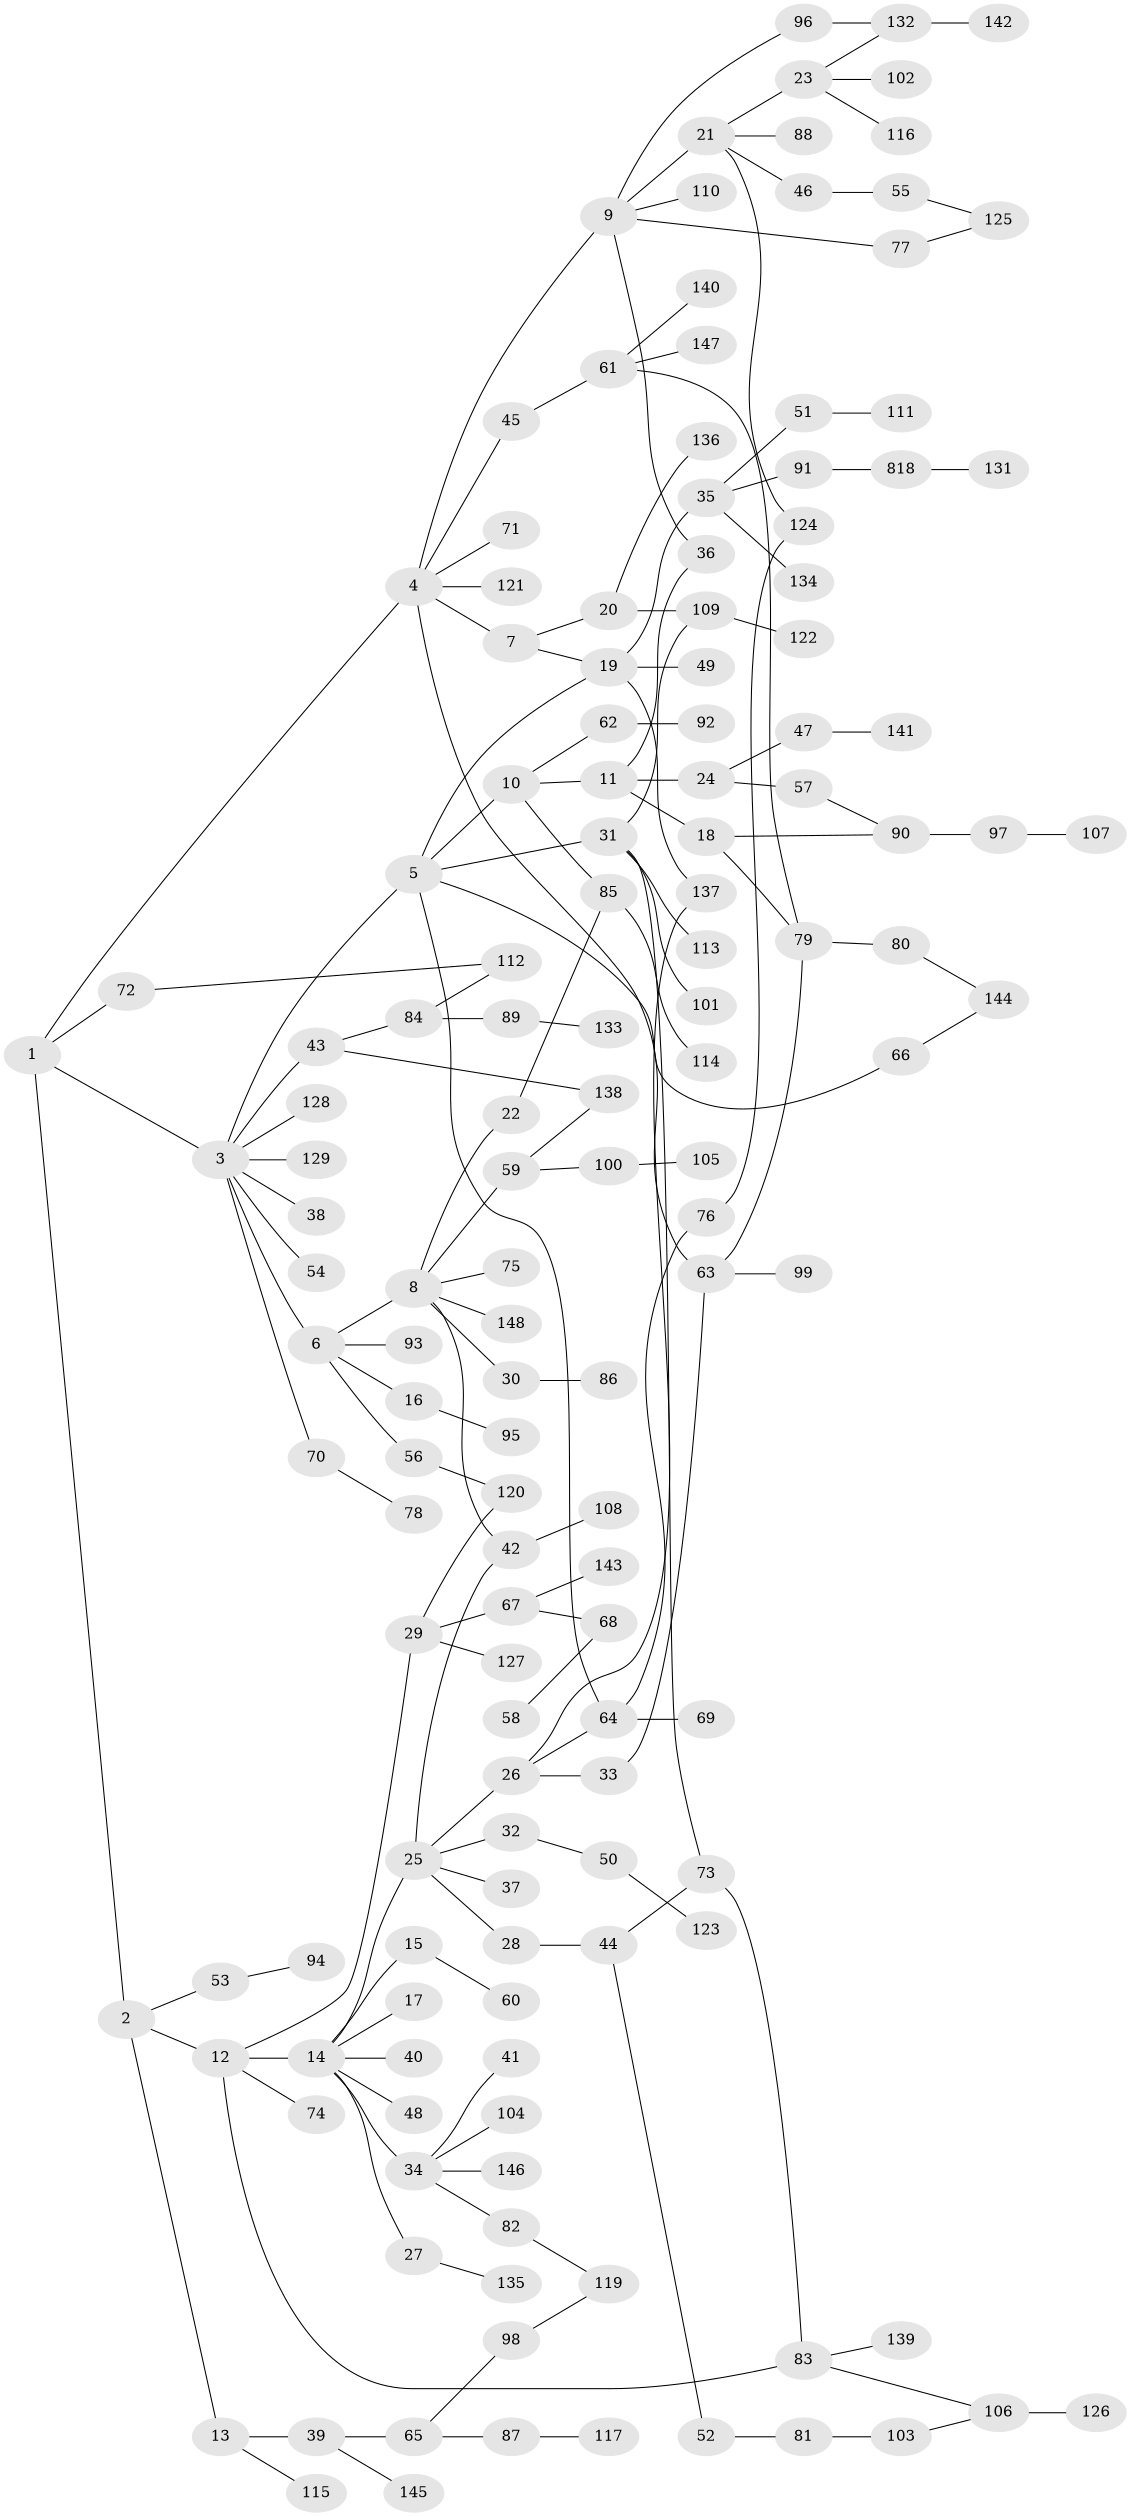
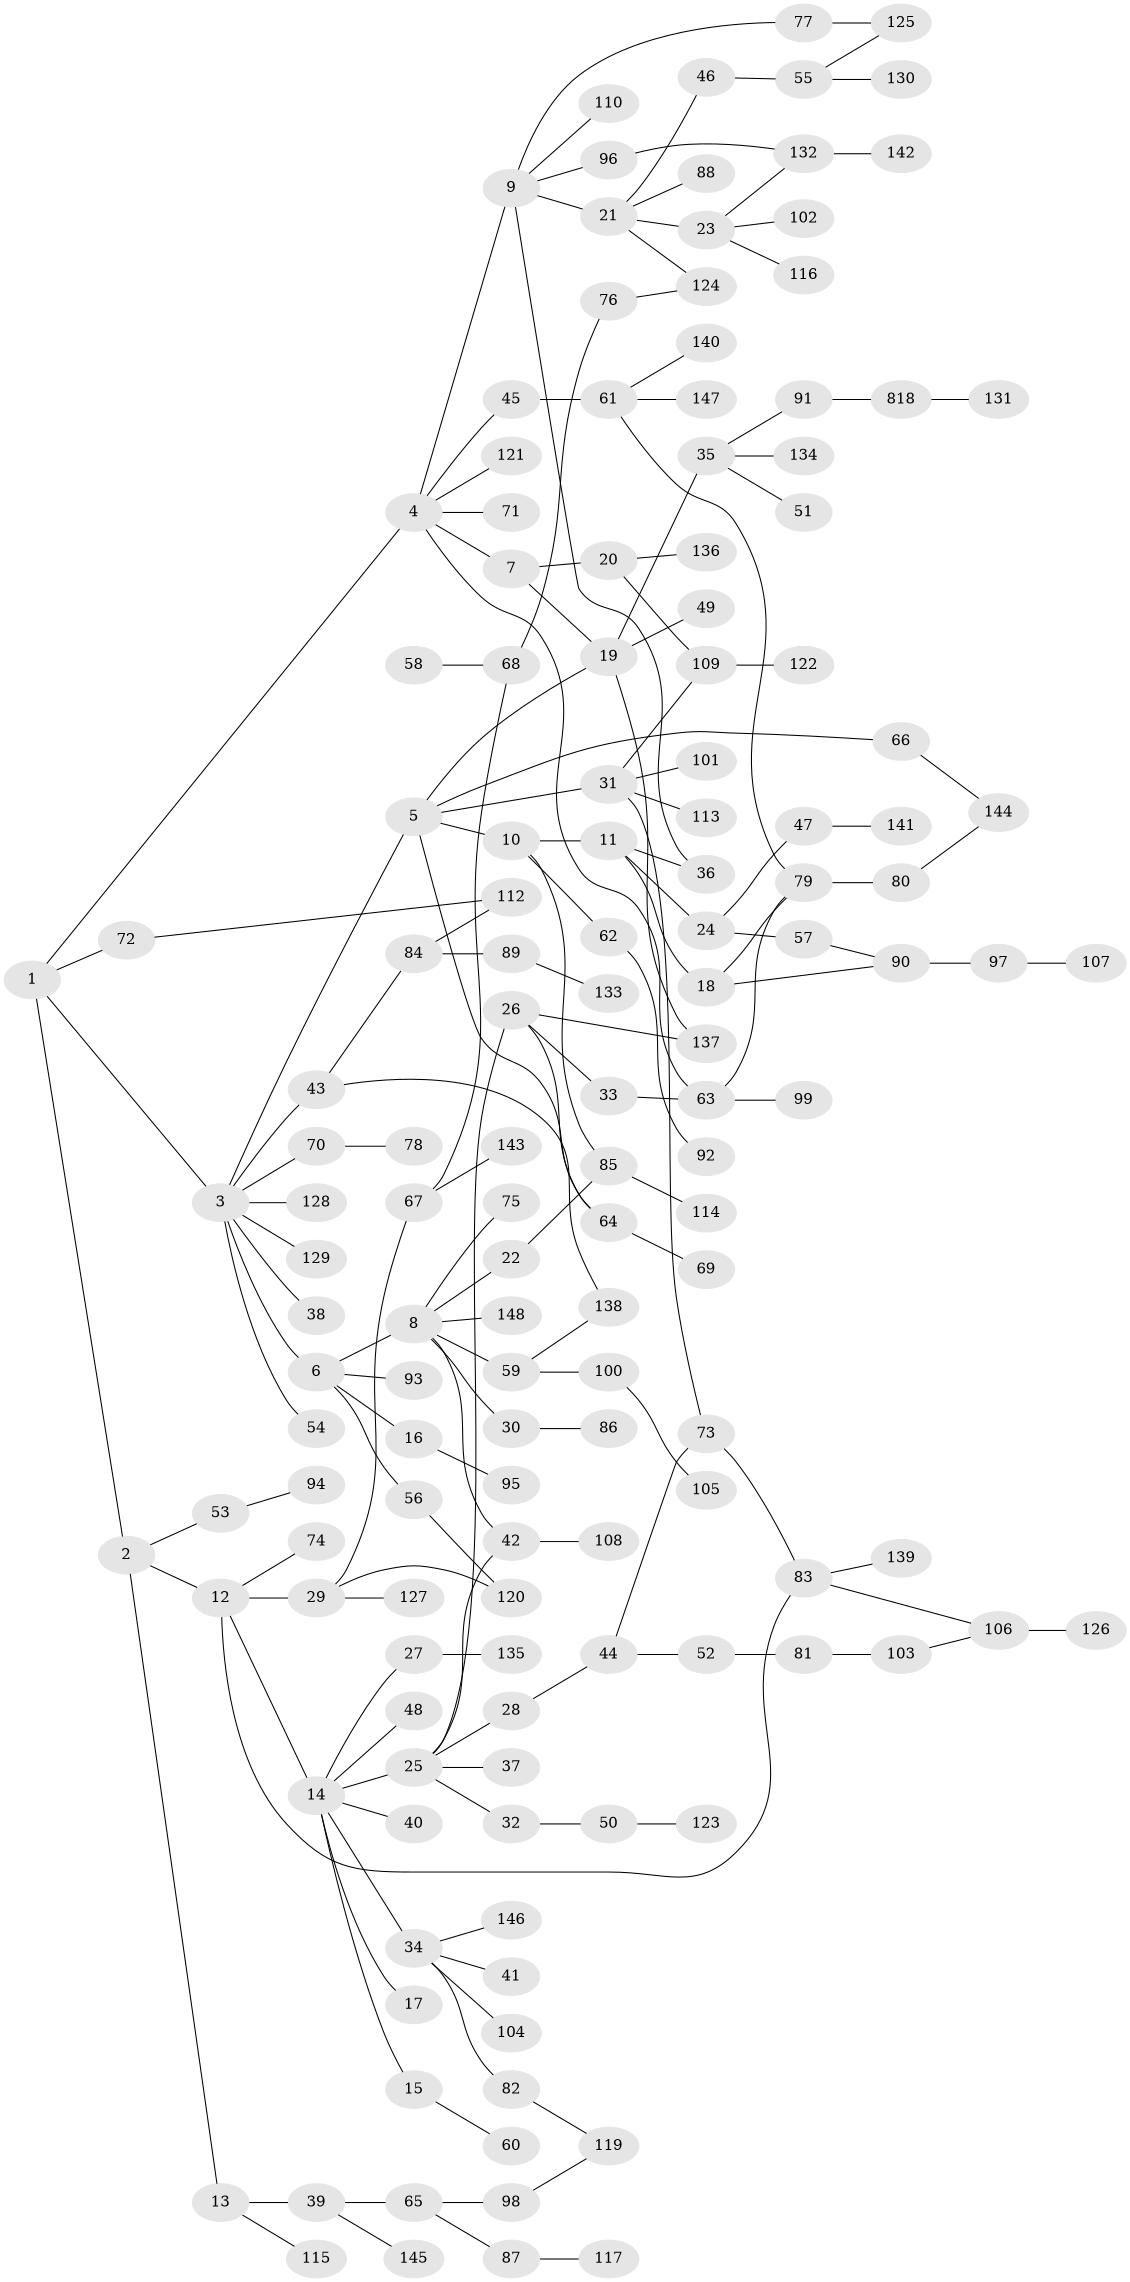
none -> (901, 79)
(901, 413) -> none
(655, 1467) -> (557, 517)
